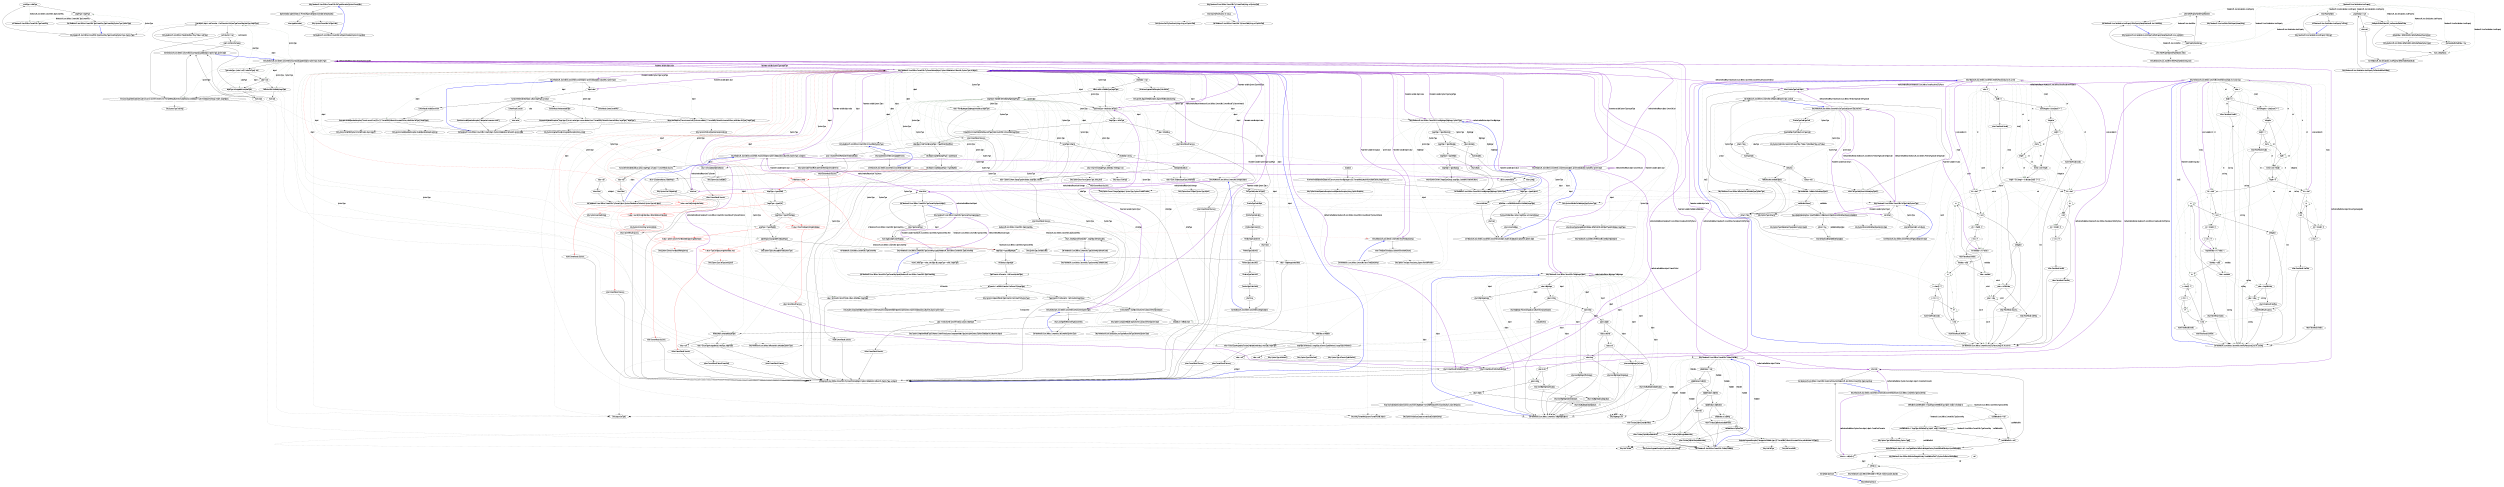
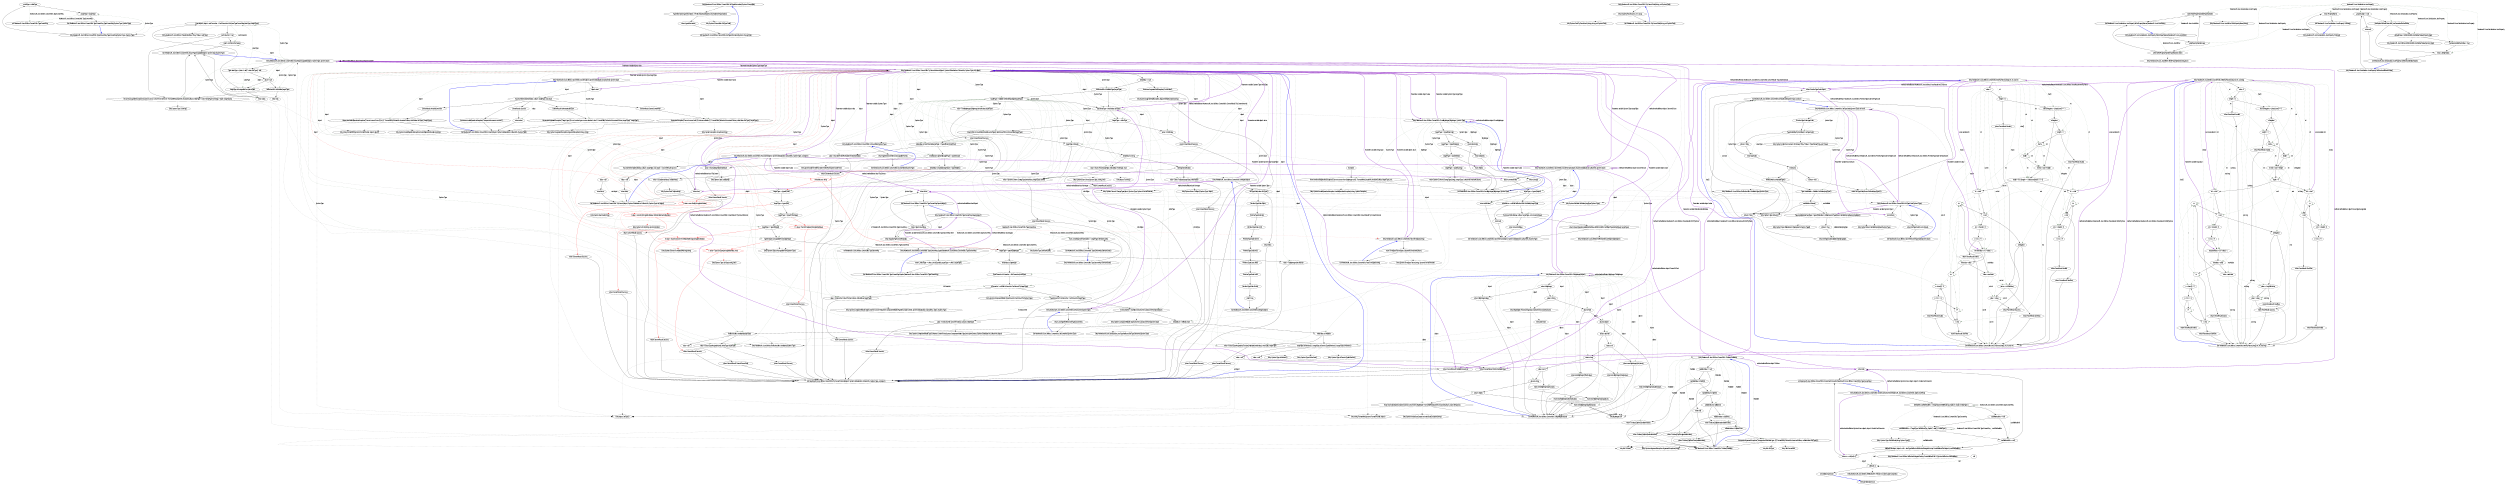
(711, 132) -> (715, 132)
(1600, 411) -> (1599, 411)
